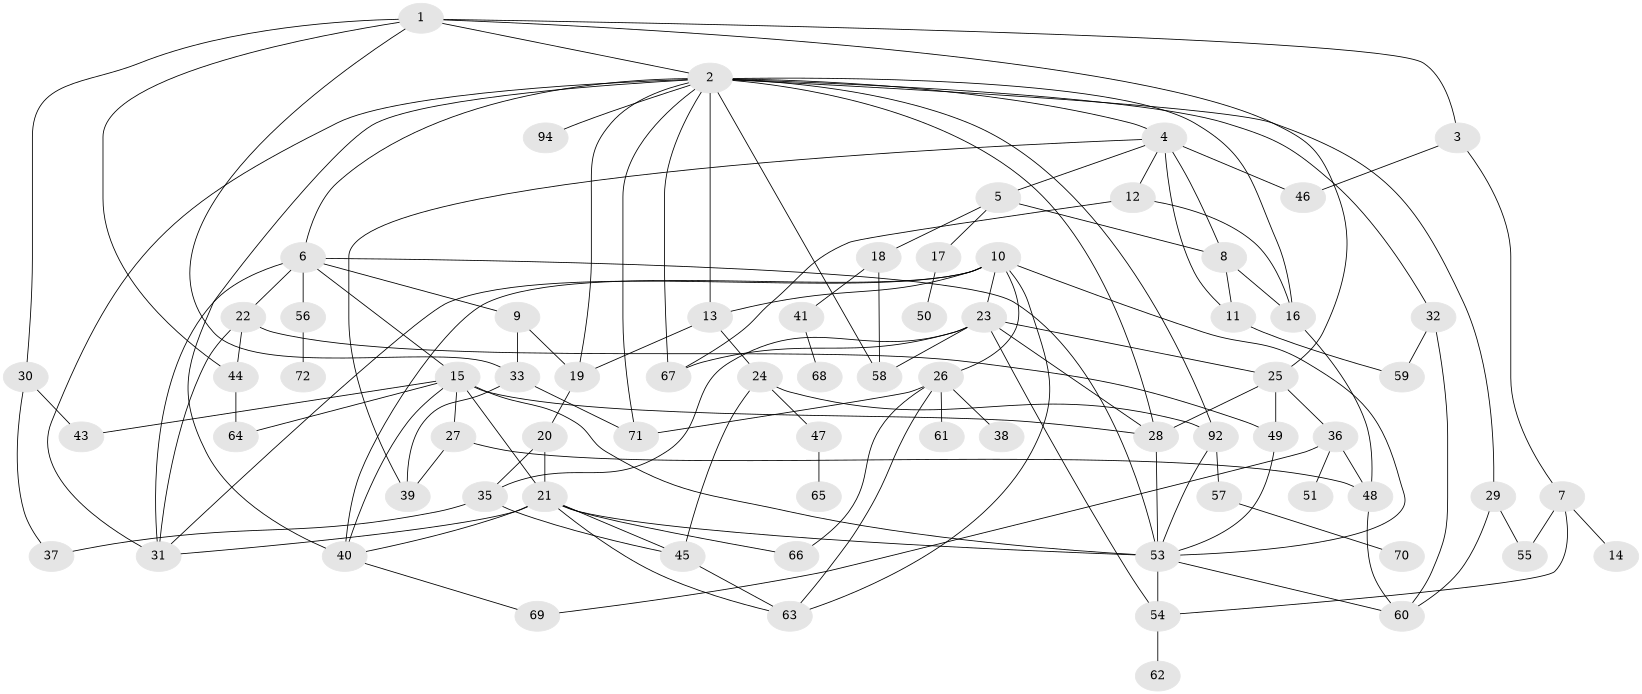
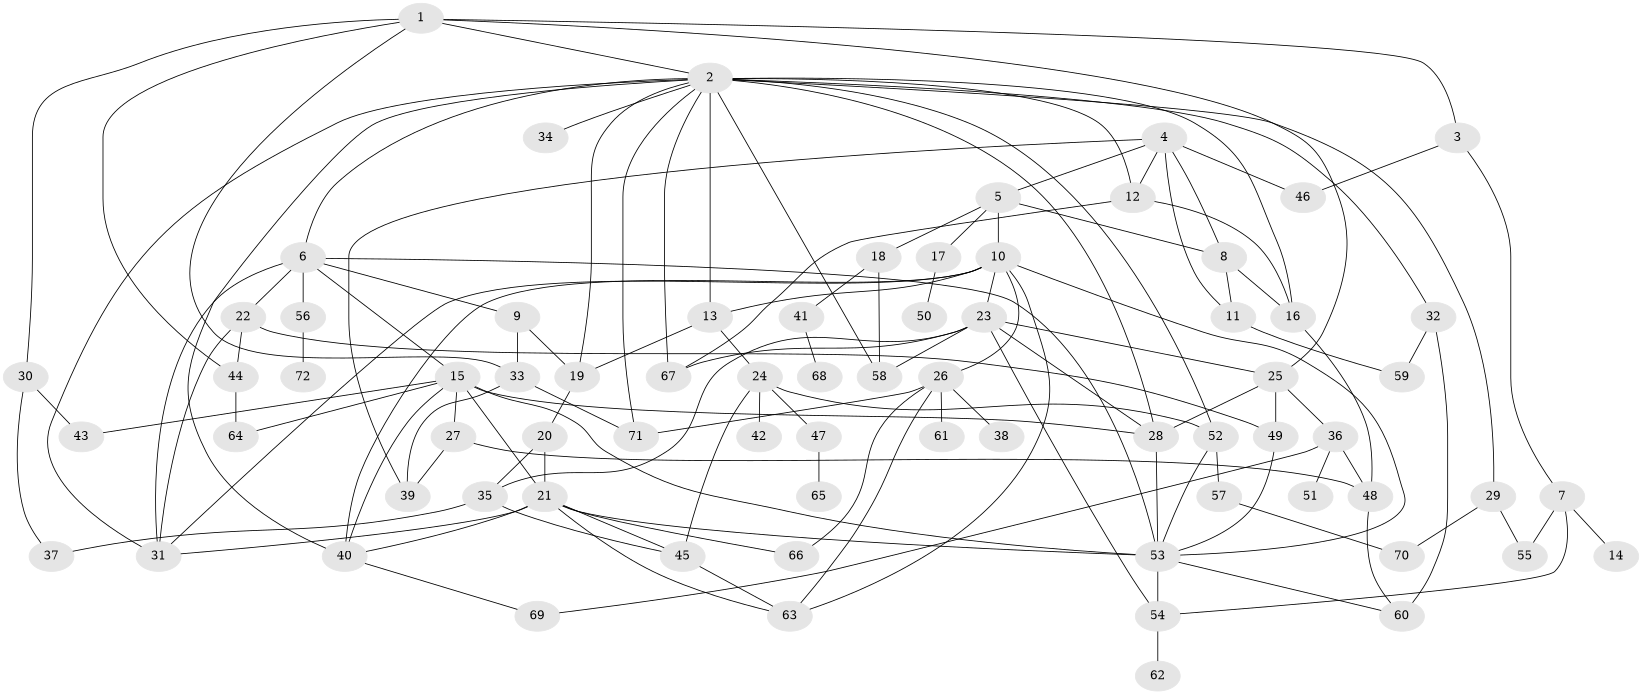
(1024, 102) -> (1051, 104)
(546, 138) -> (546, 138)
none -> (998, 228)
none -> (759, 437)
(1216, 437) -> (1216, 437)
(1463, 566) -> (1452, 524)
